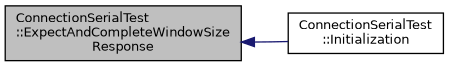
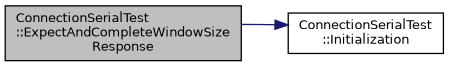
(271, 42) -> (258, 25)
